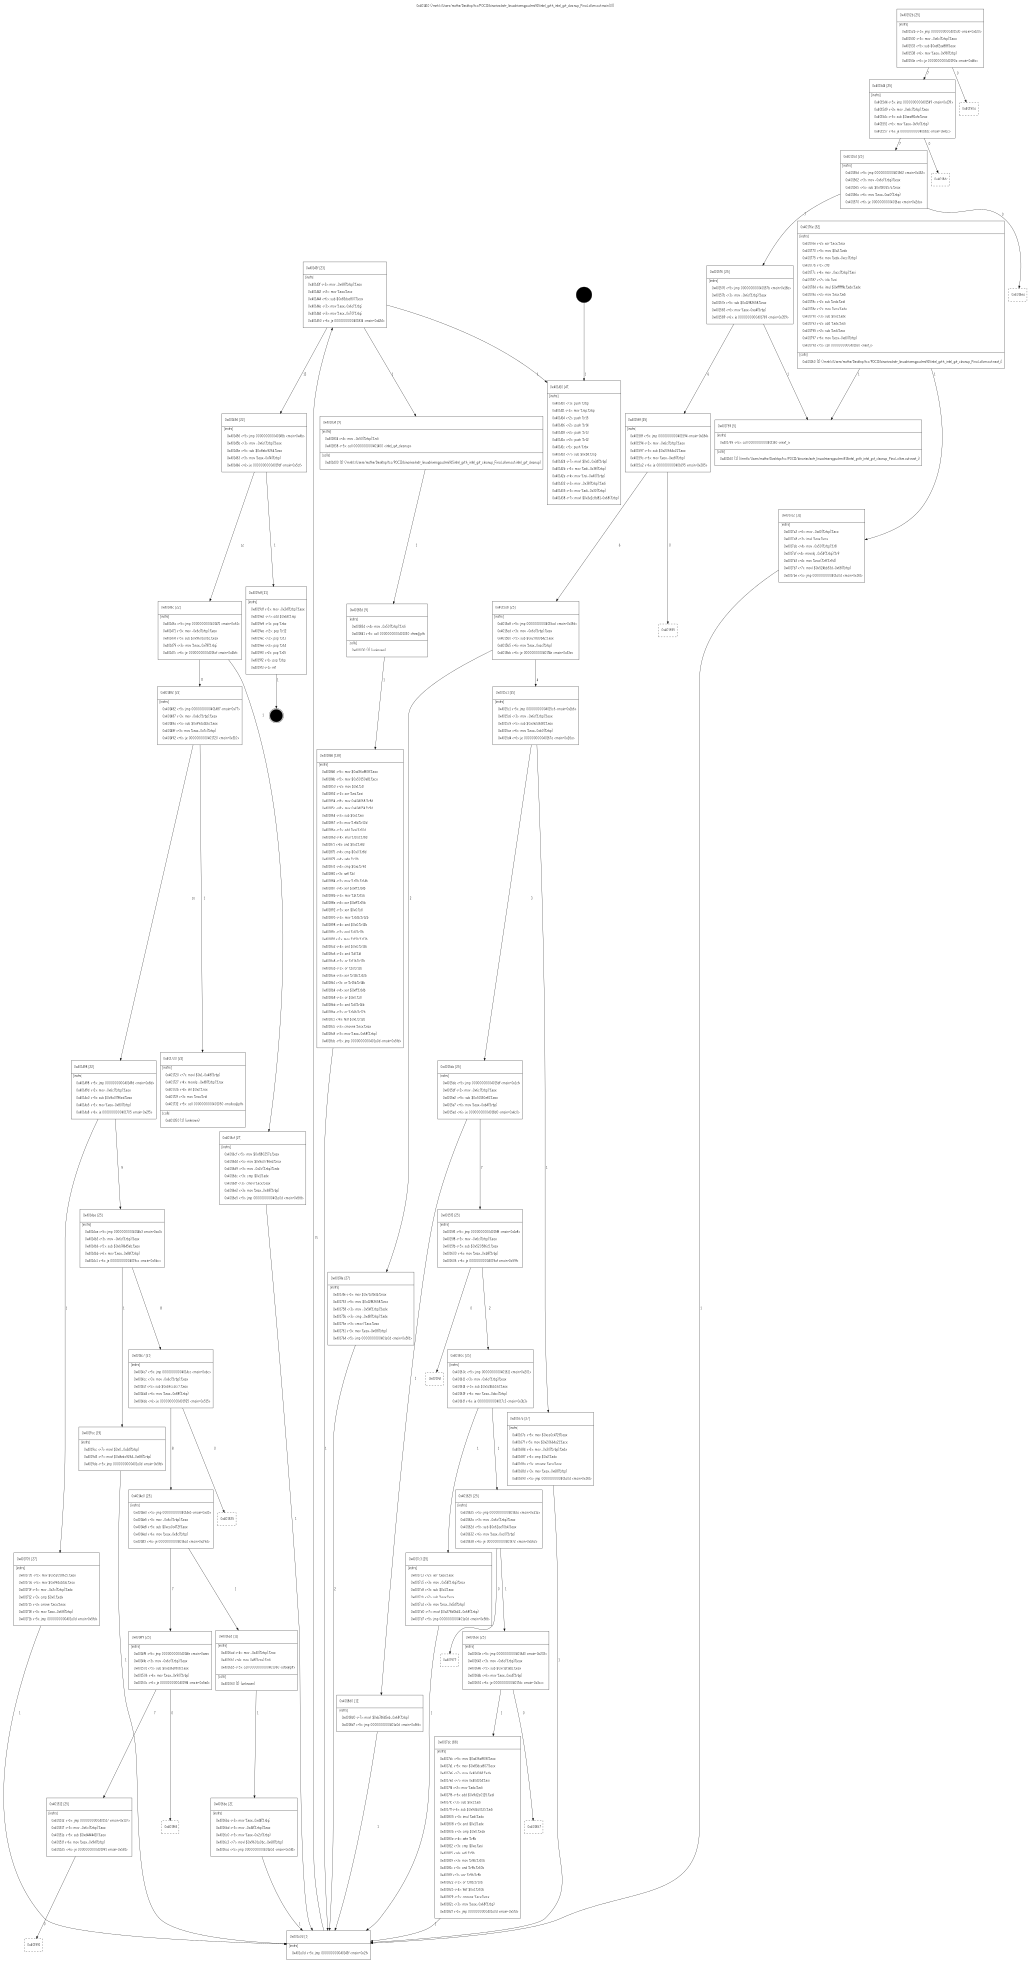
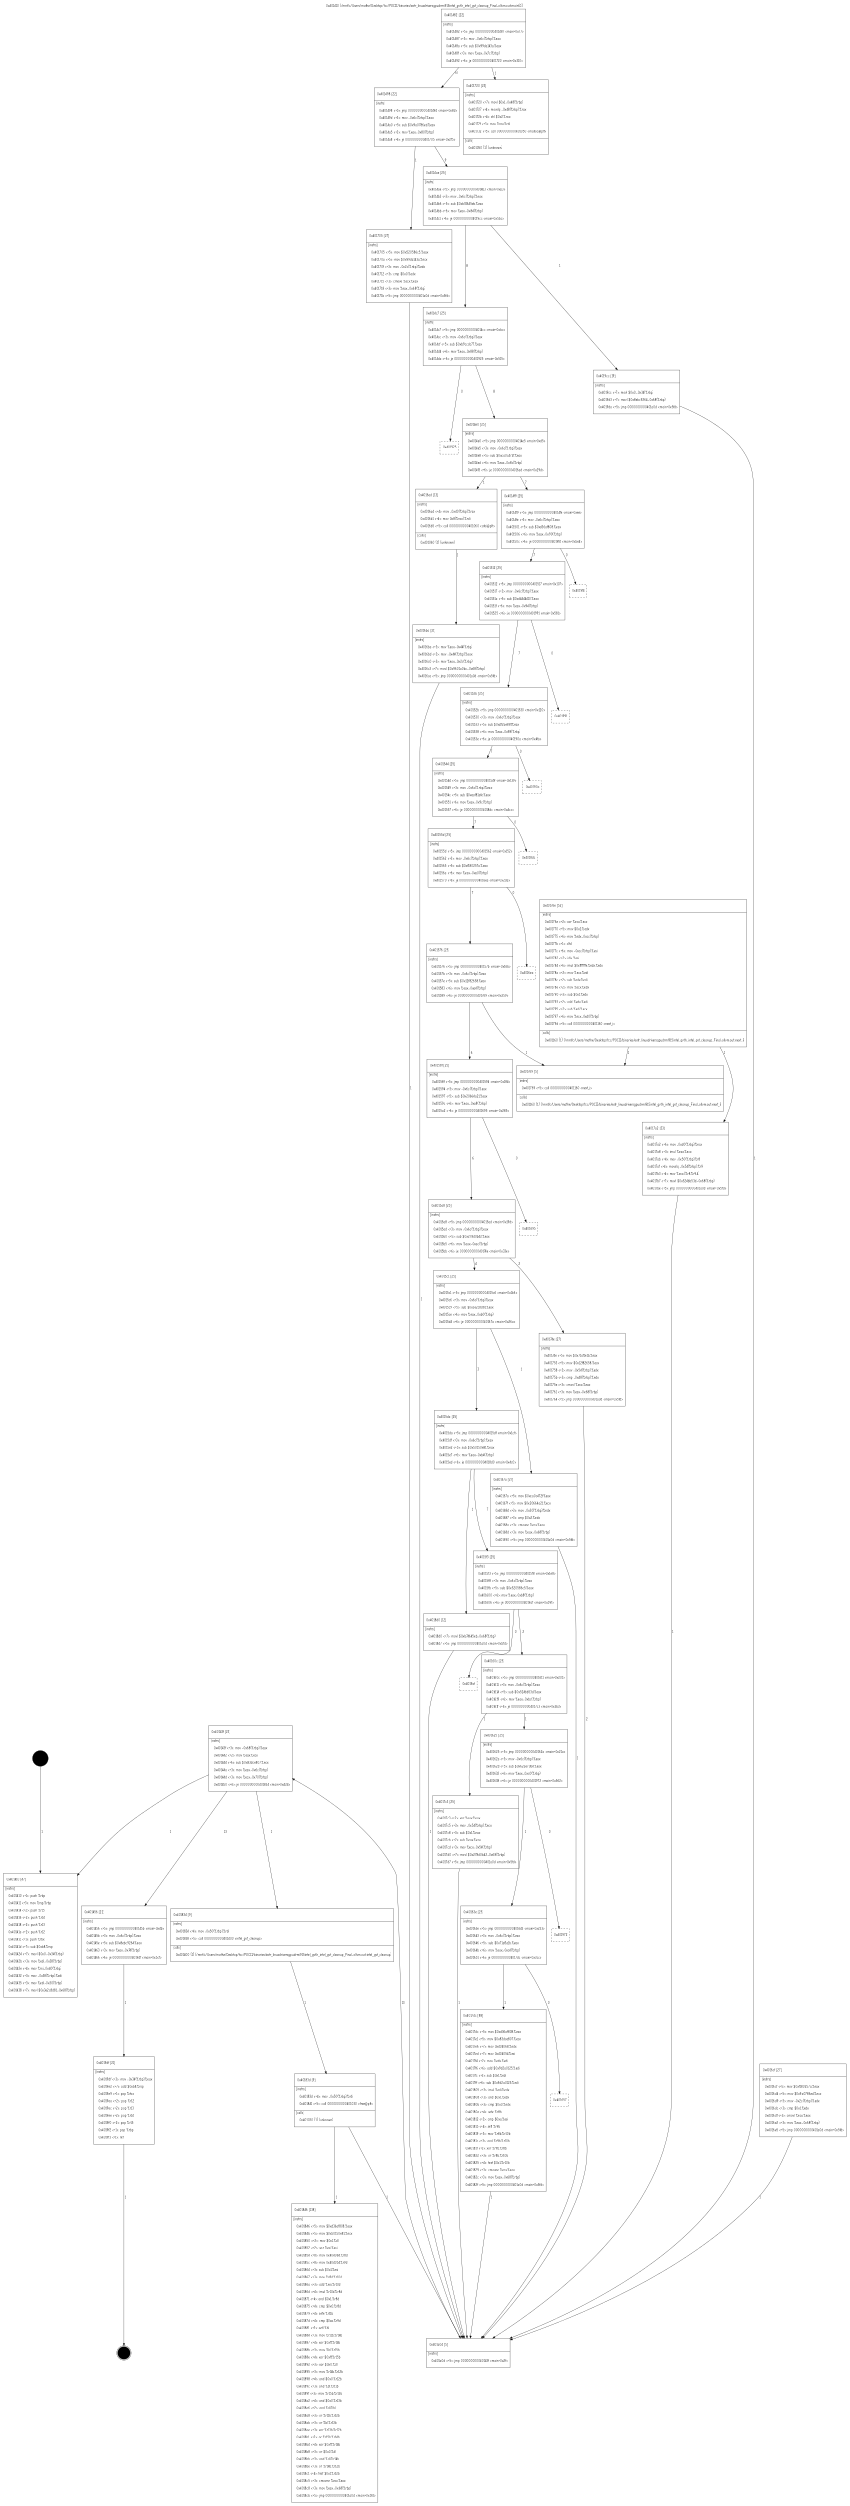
(200, 630) -> none
none -> (513, 652)
(324, 1488) -> (404, 2232)
